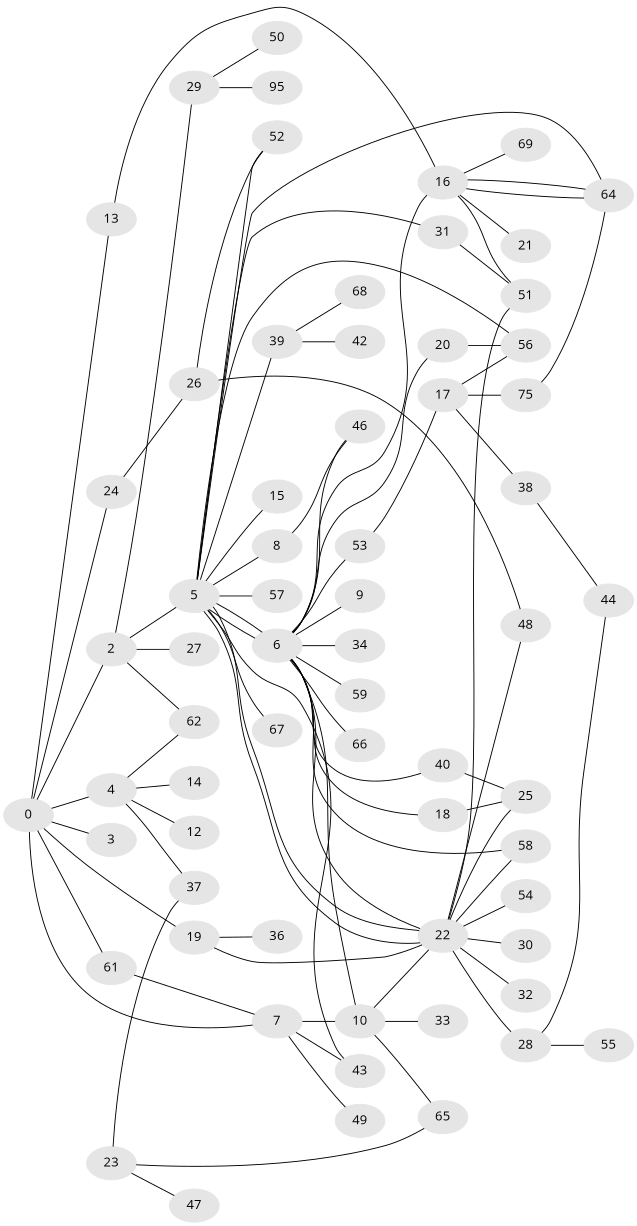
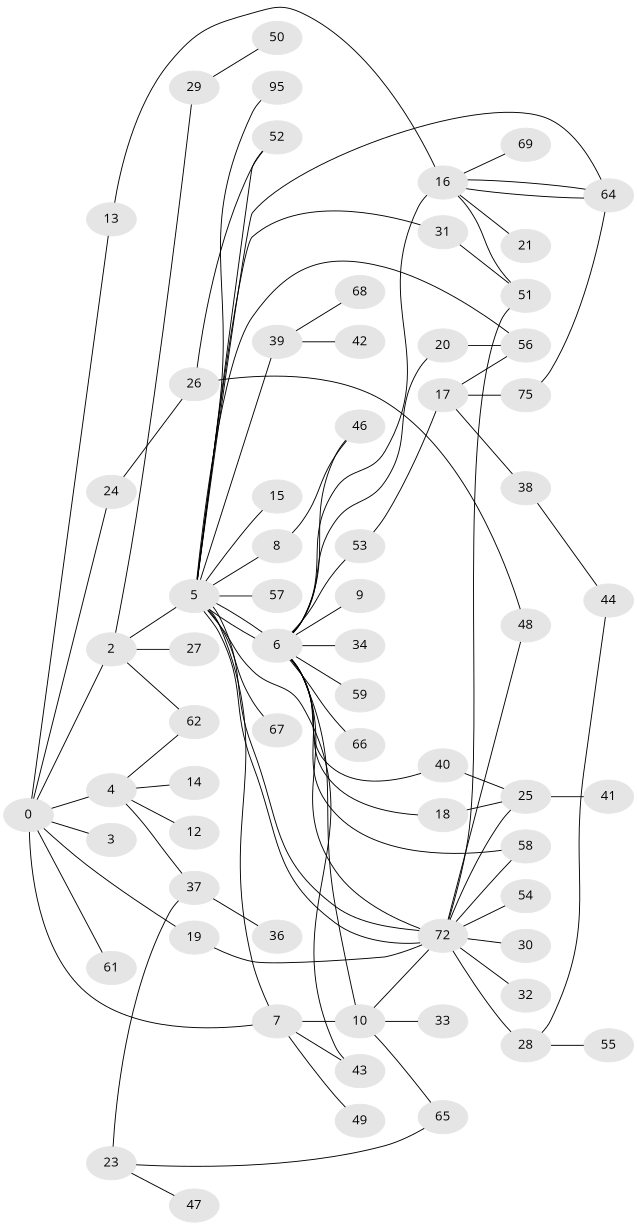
(236, 88) -> (223, 337)
none -> (609, 797)
(443, 936) -> (443, 936)
(236, 937) -> (236, 912)
(194, 995) -> (243, 806)
